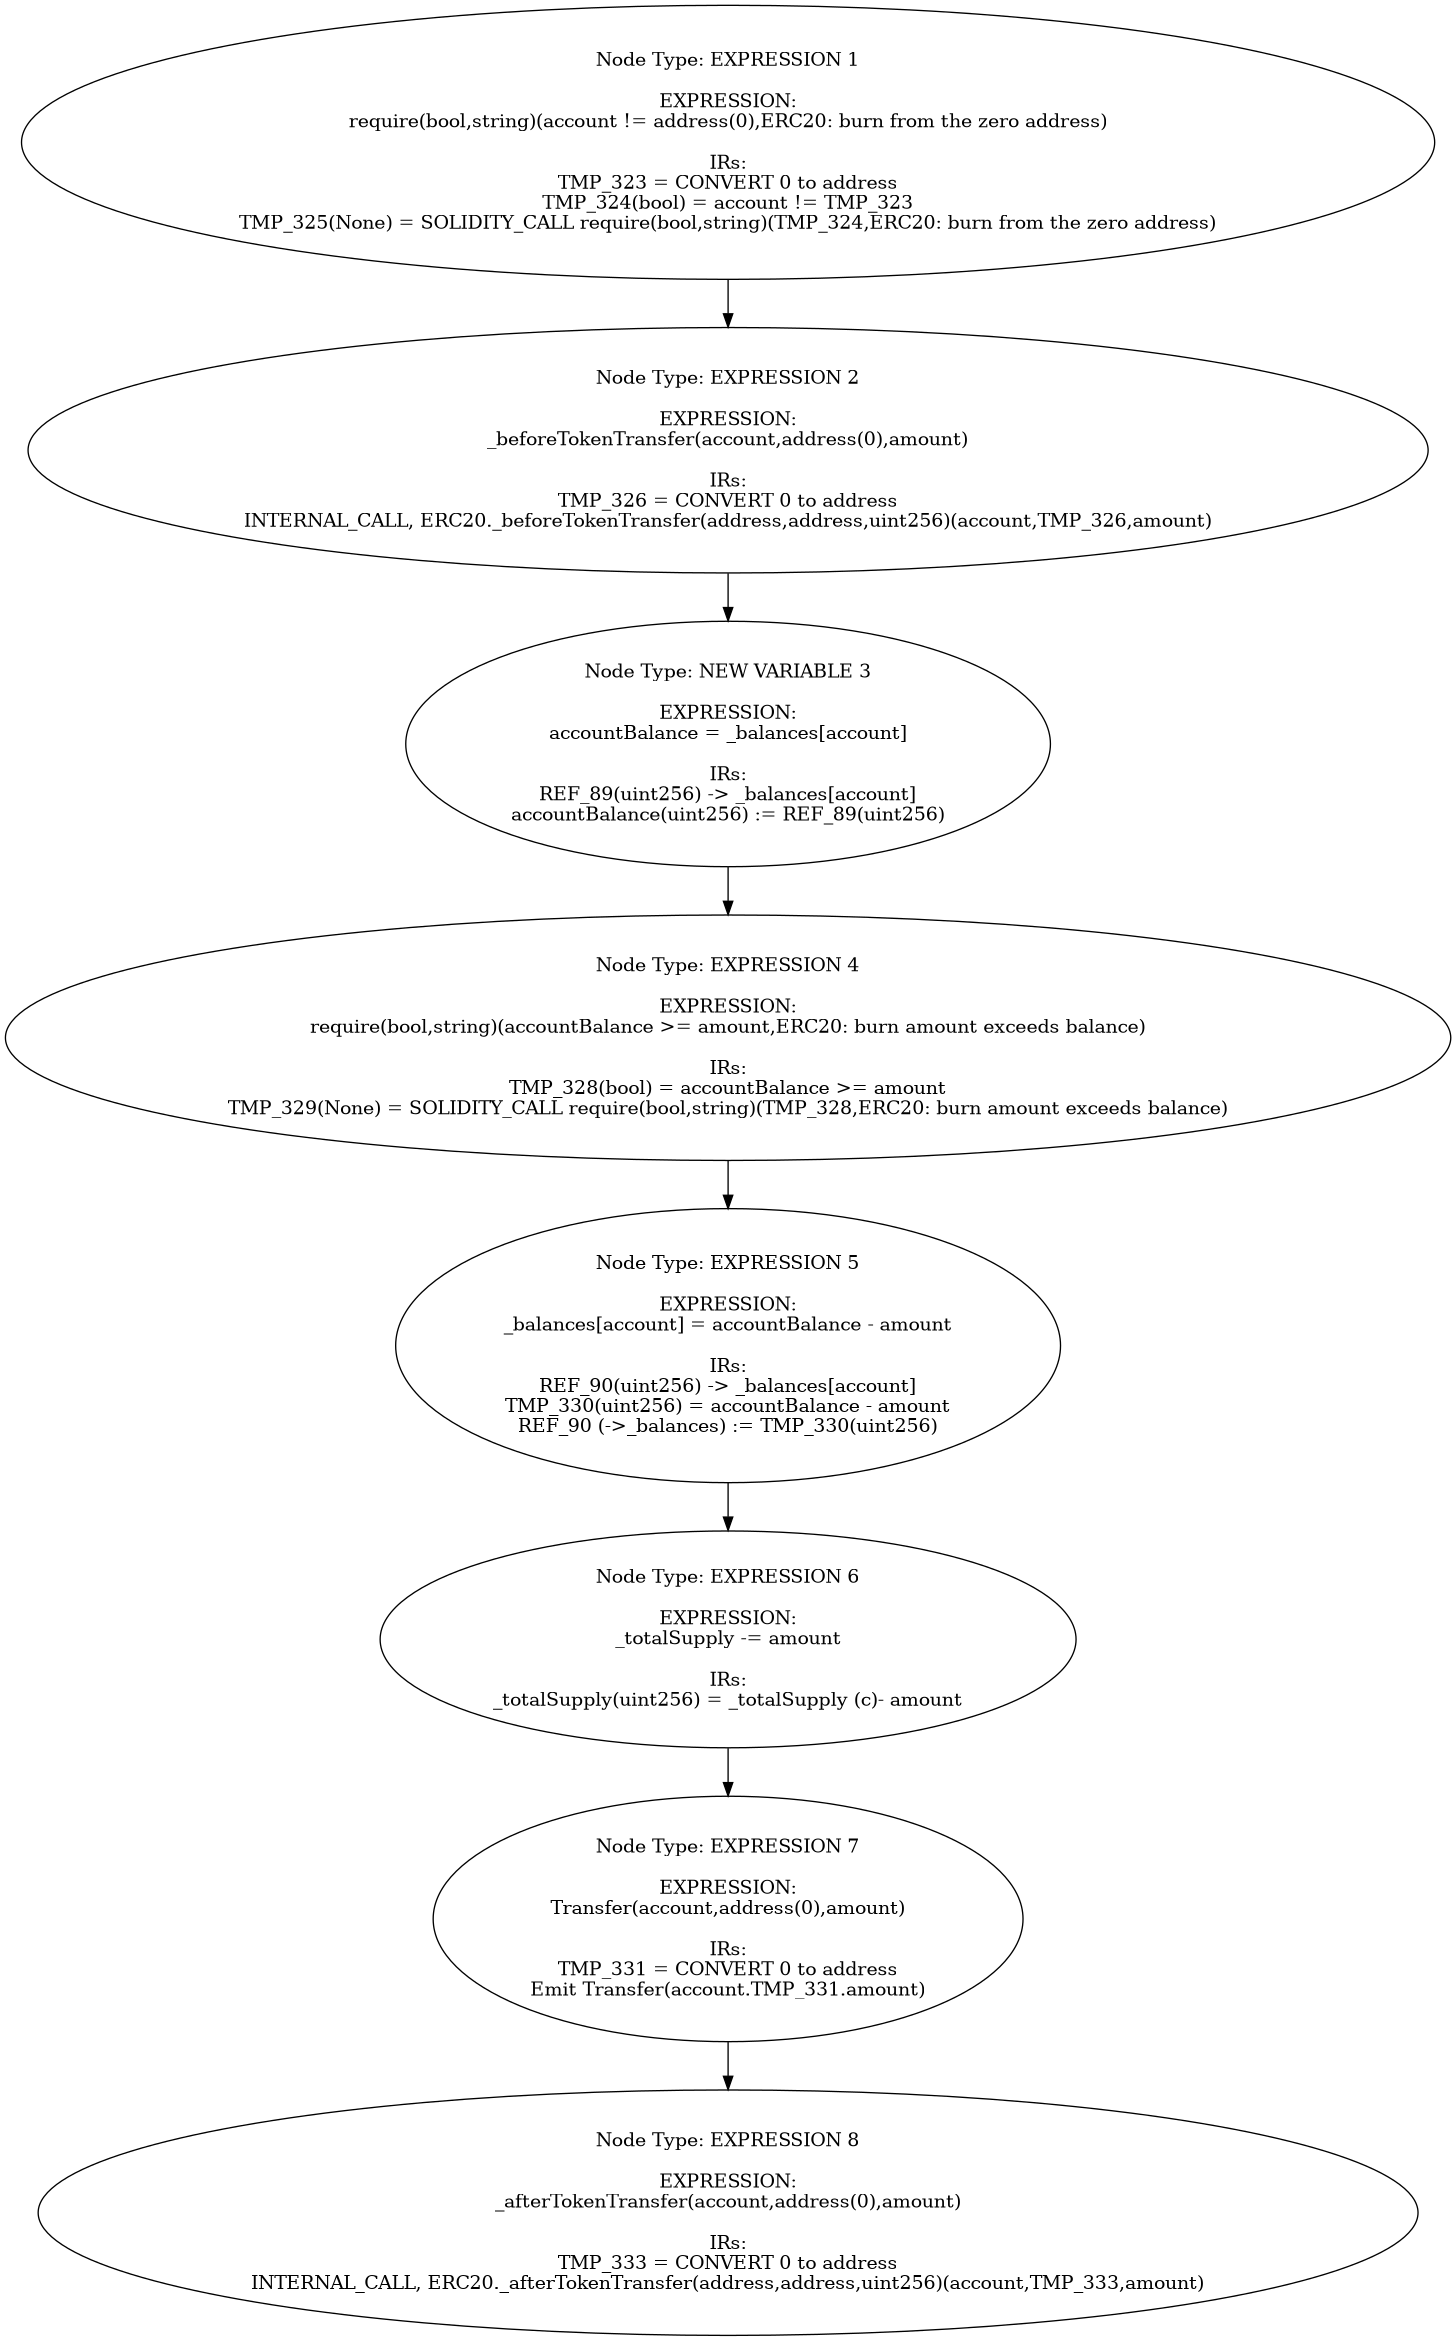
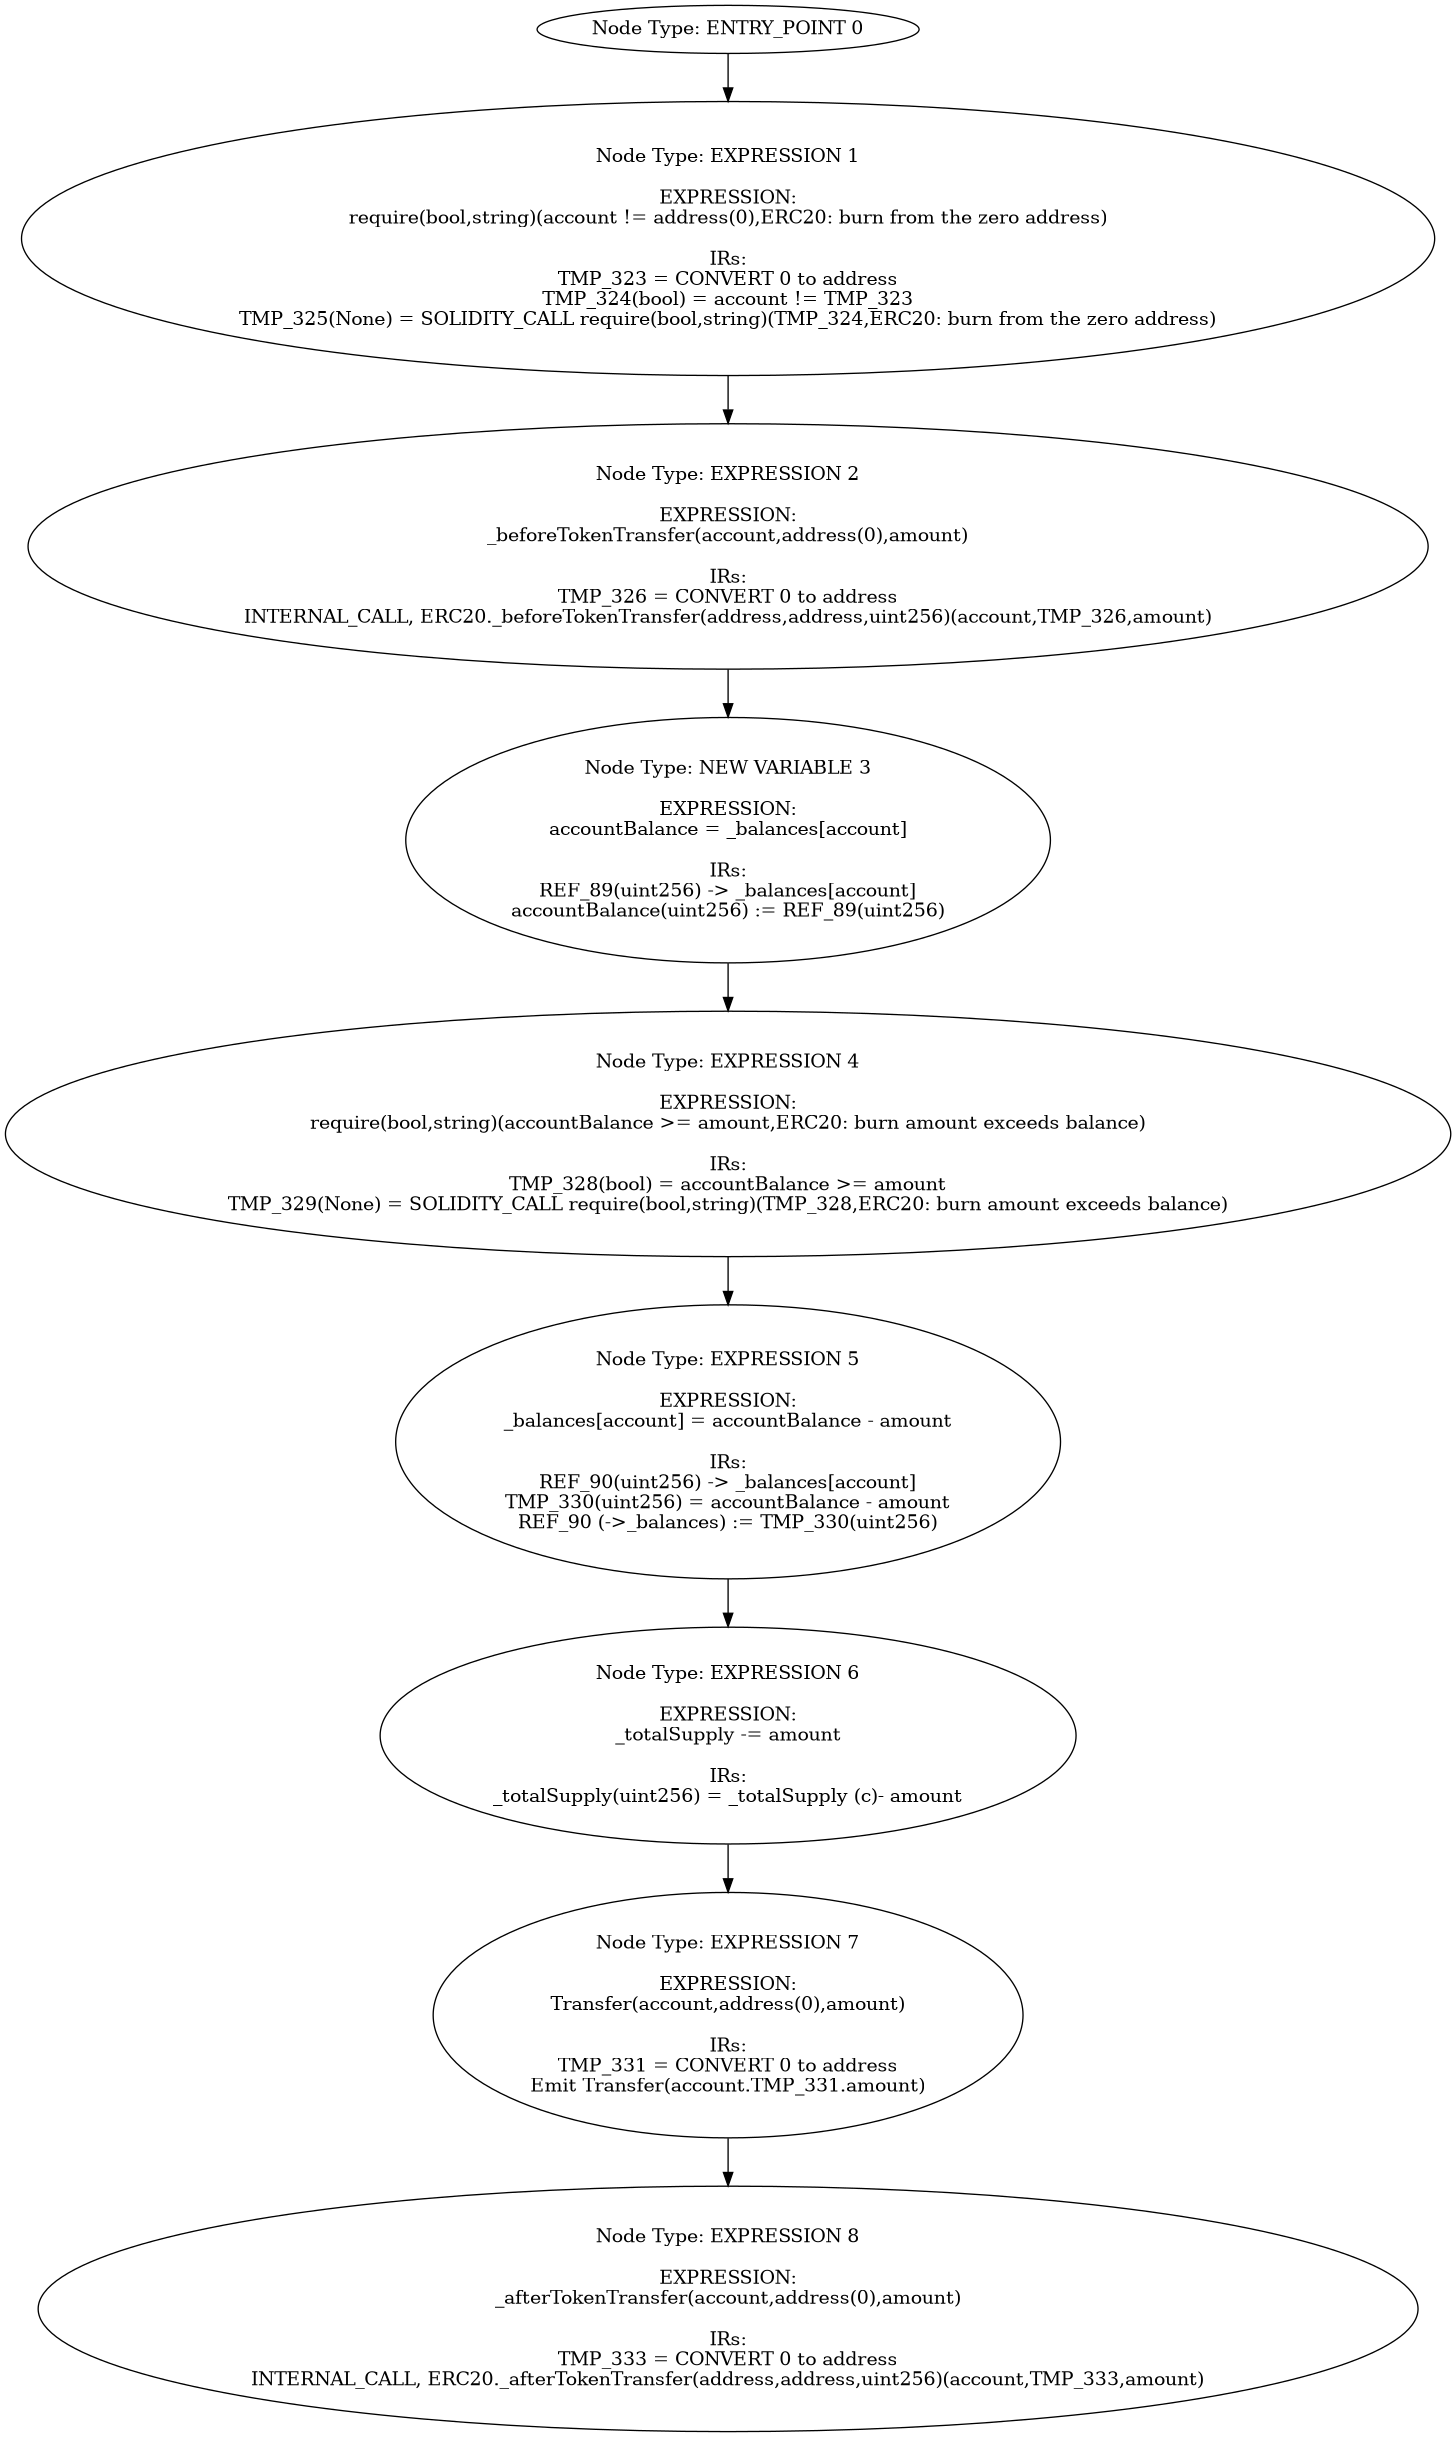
none -> (728, 29)
